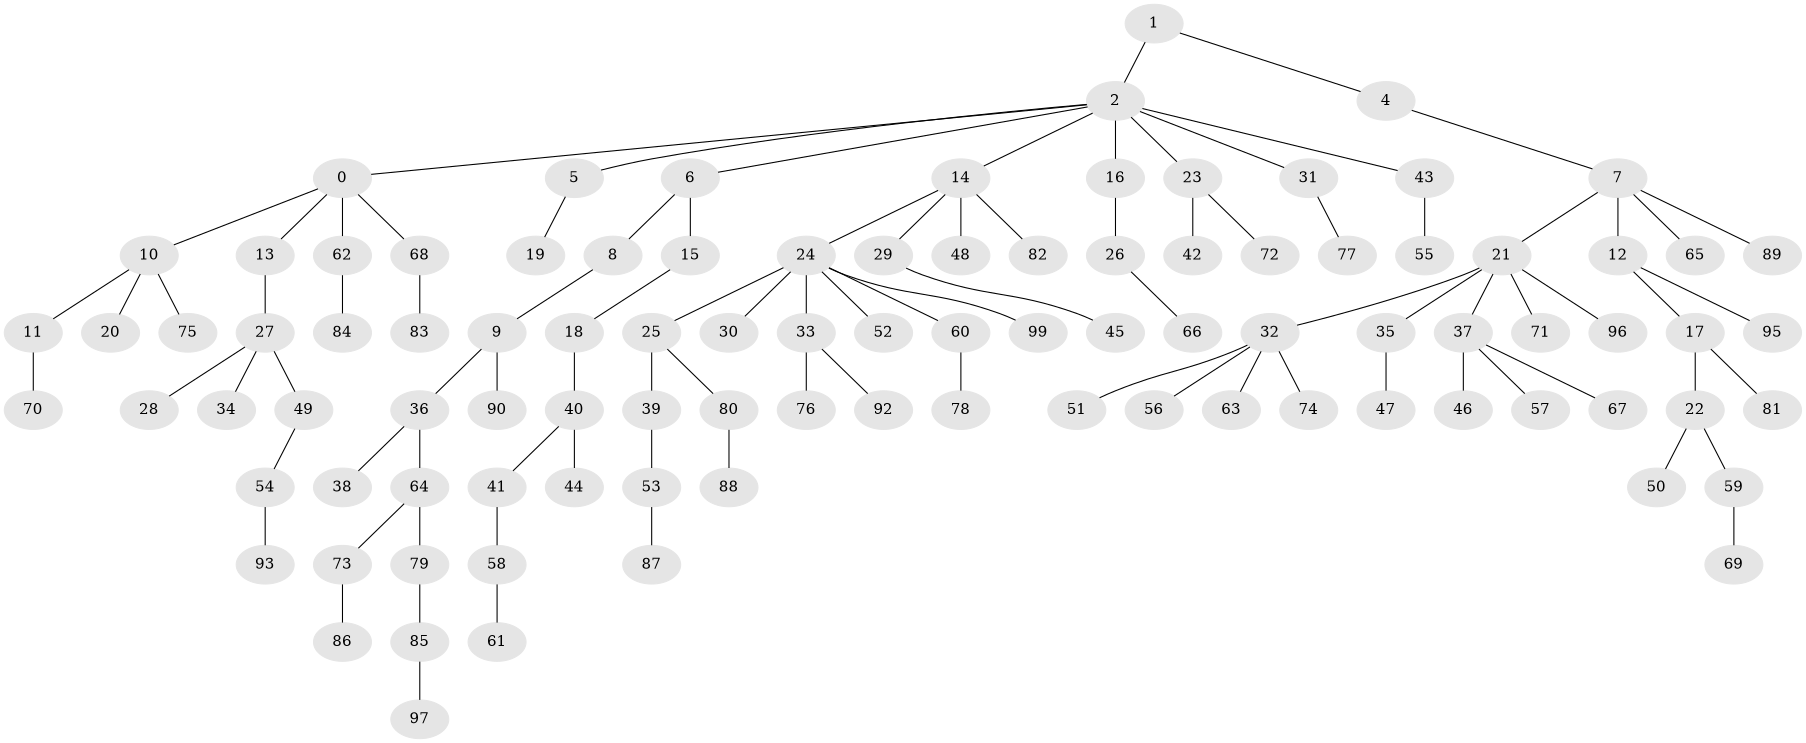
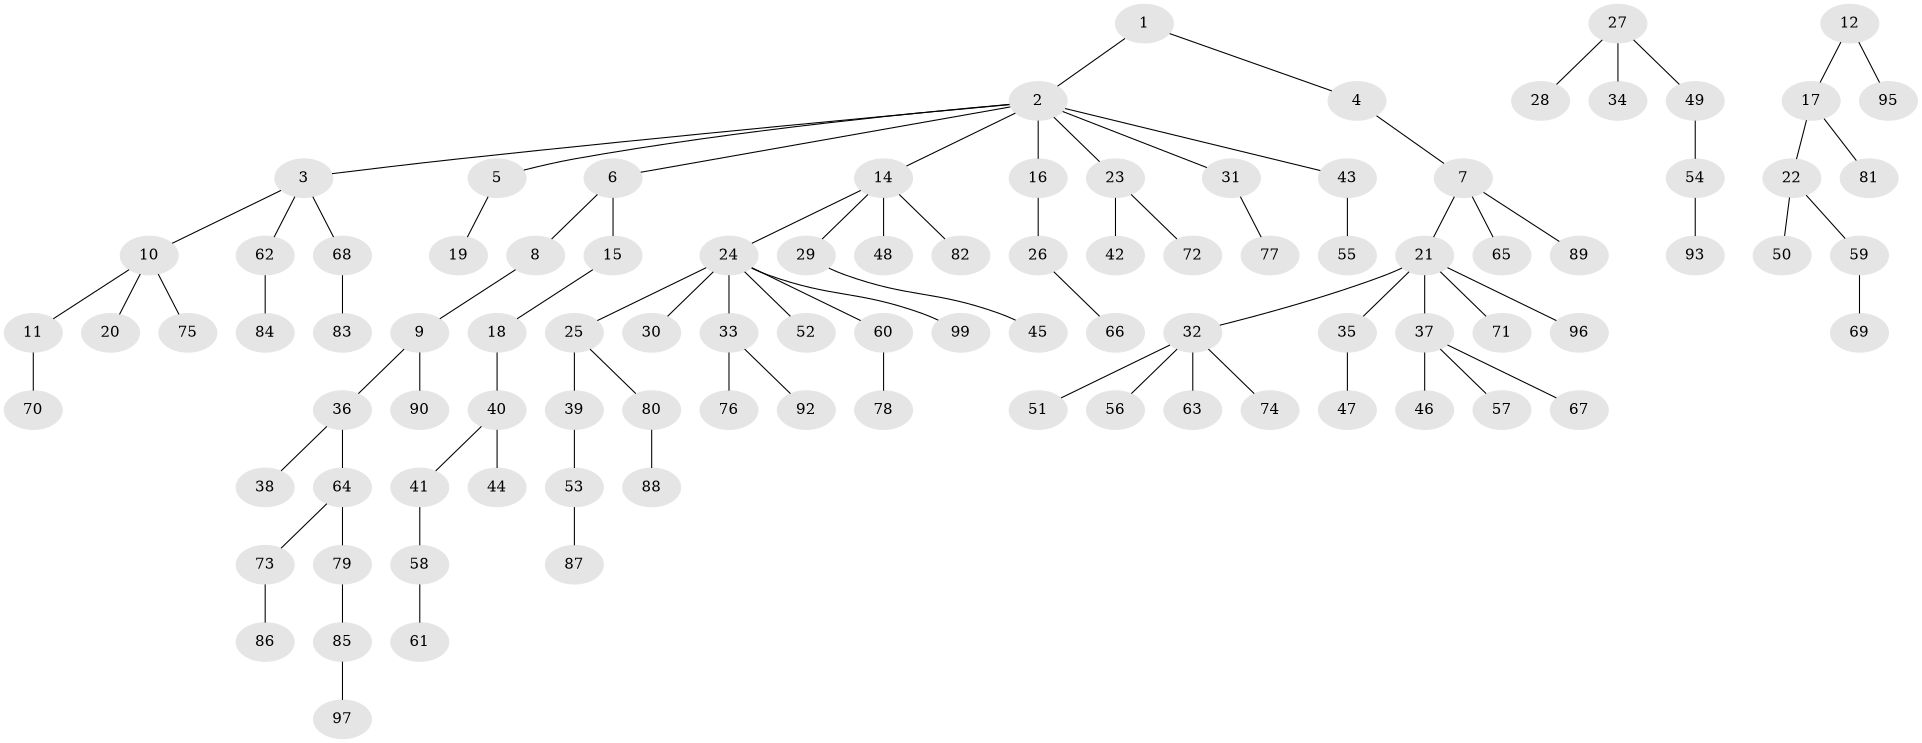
(342, 178) -> (304, 178)
(1618, 217) -> none
(265, 256) -> none
